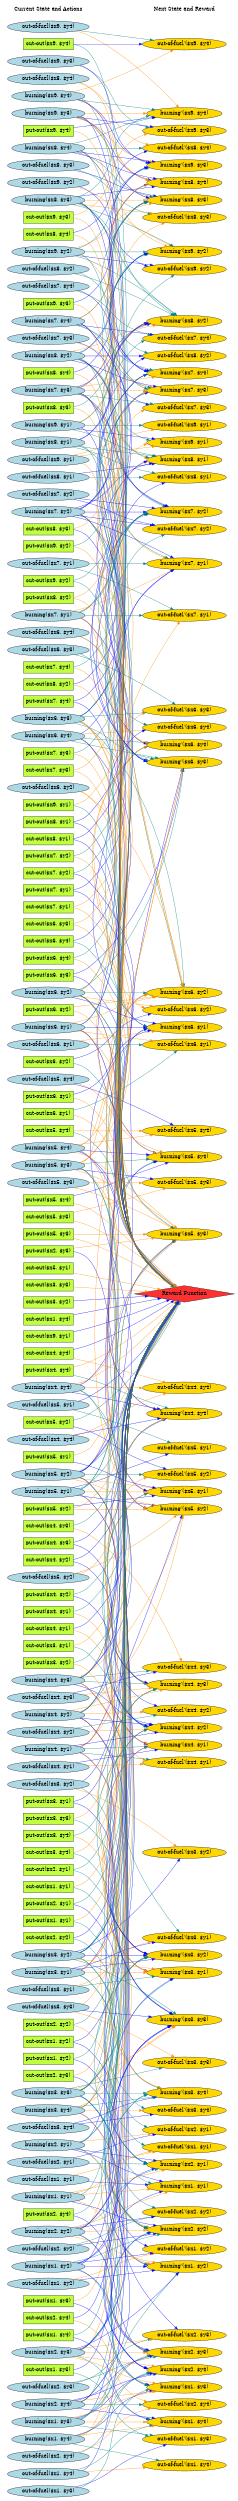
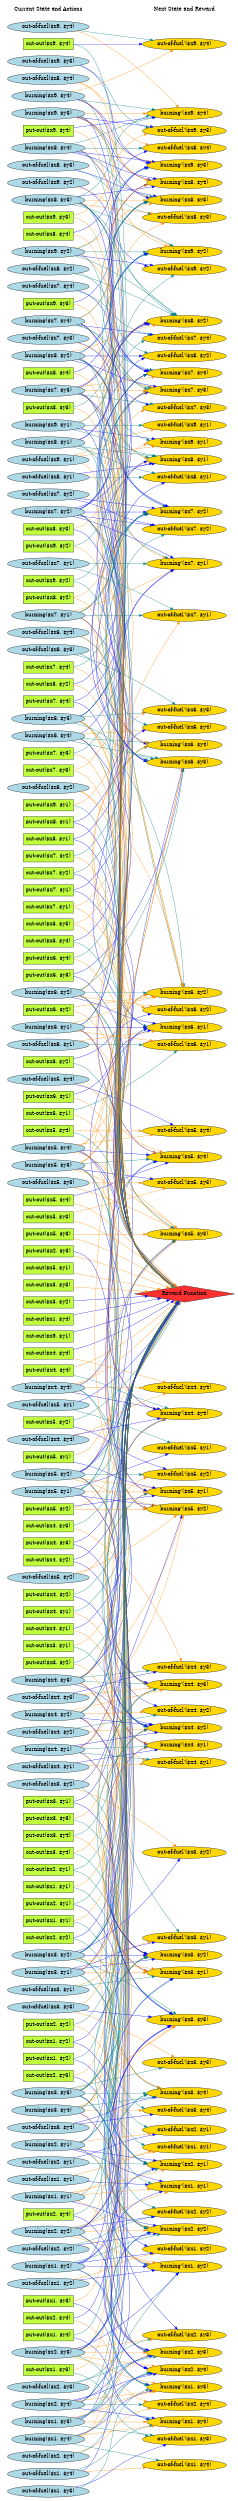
(107, 1244) -> (121, 1270)
(126, 1838) -> (126, 1838)
